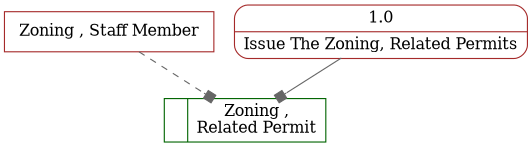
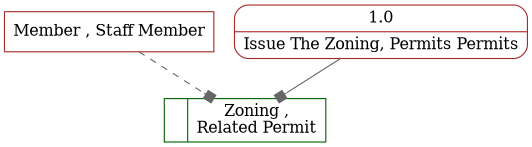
(109, 32) -> (109, 32)
(381, 45) -> (381, 45)
